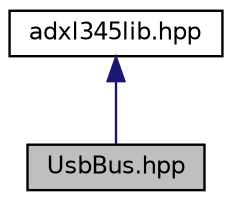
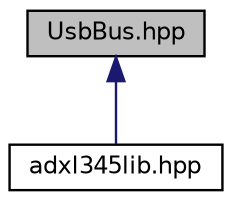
(116, 113) -> (116, 113)
